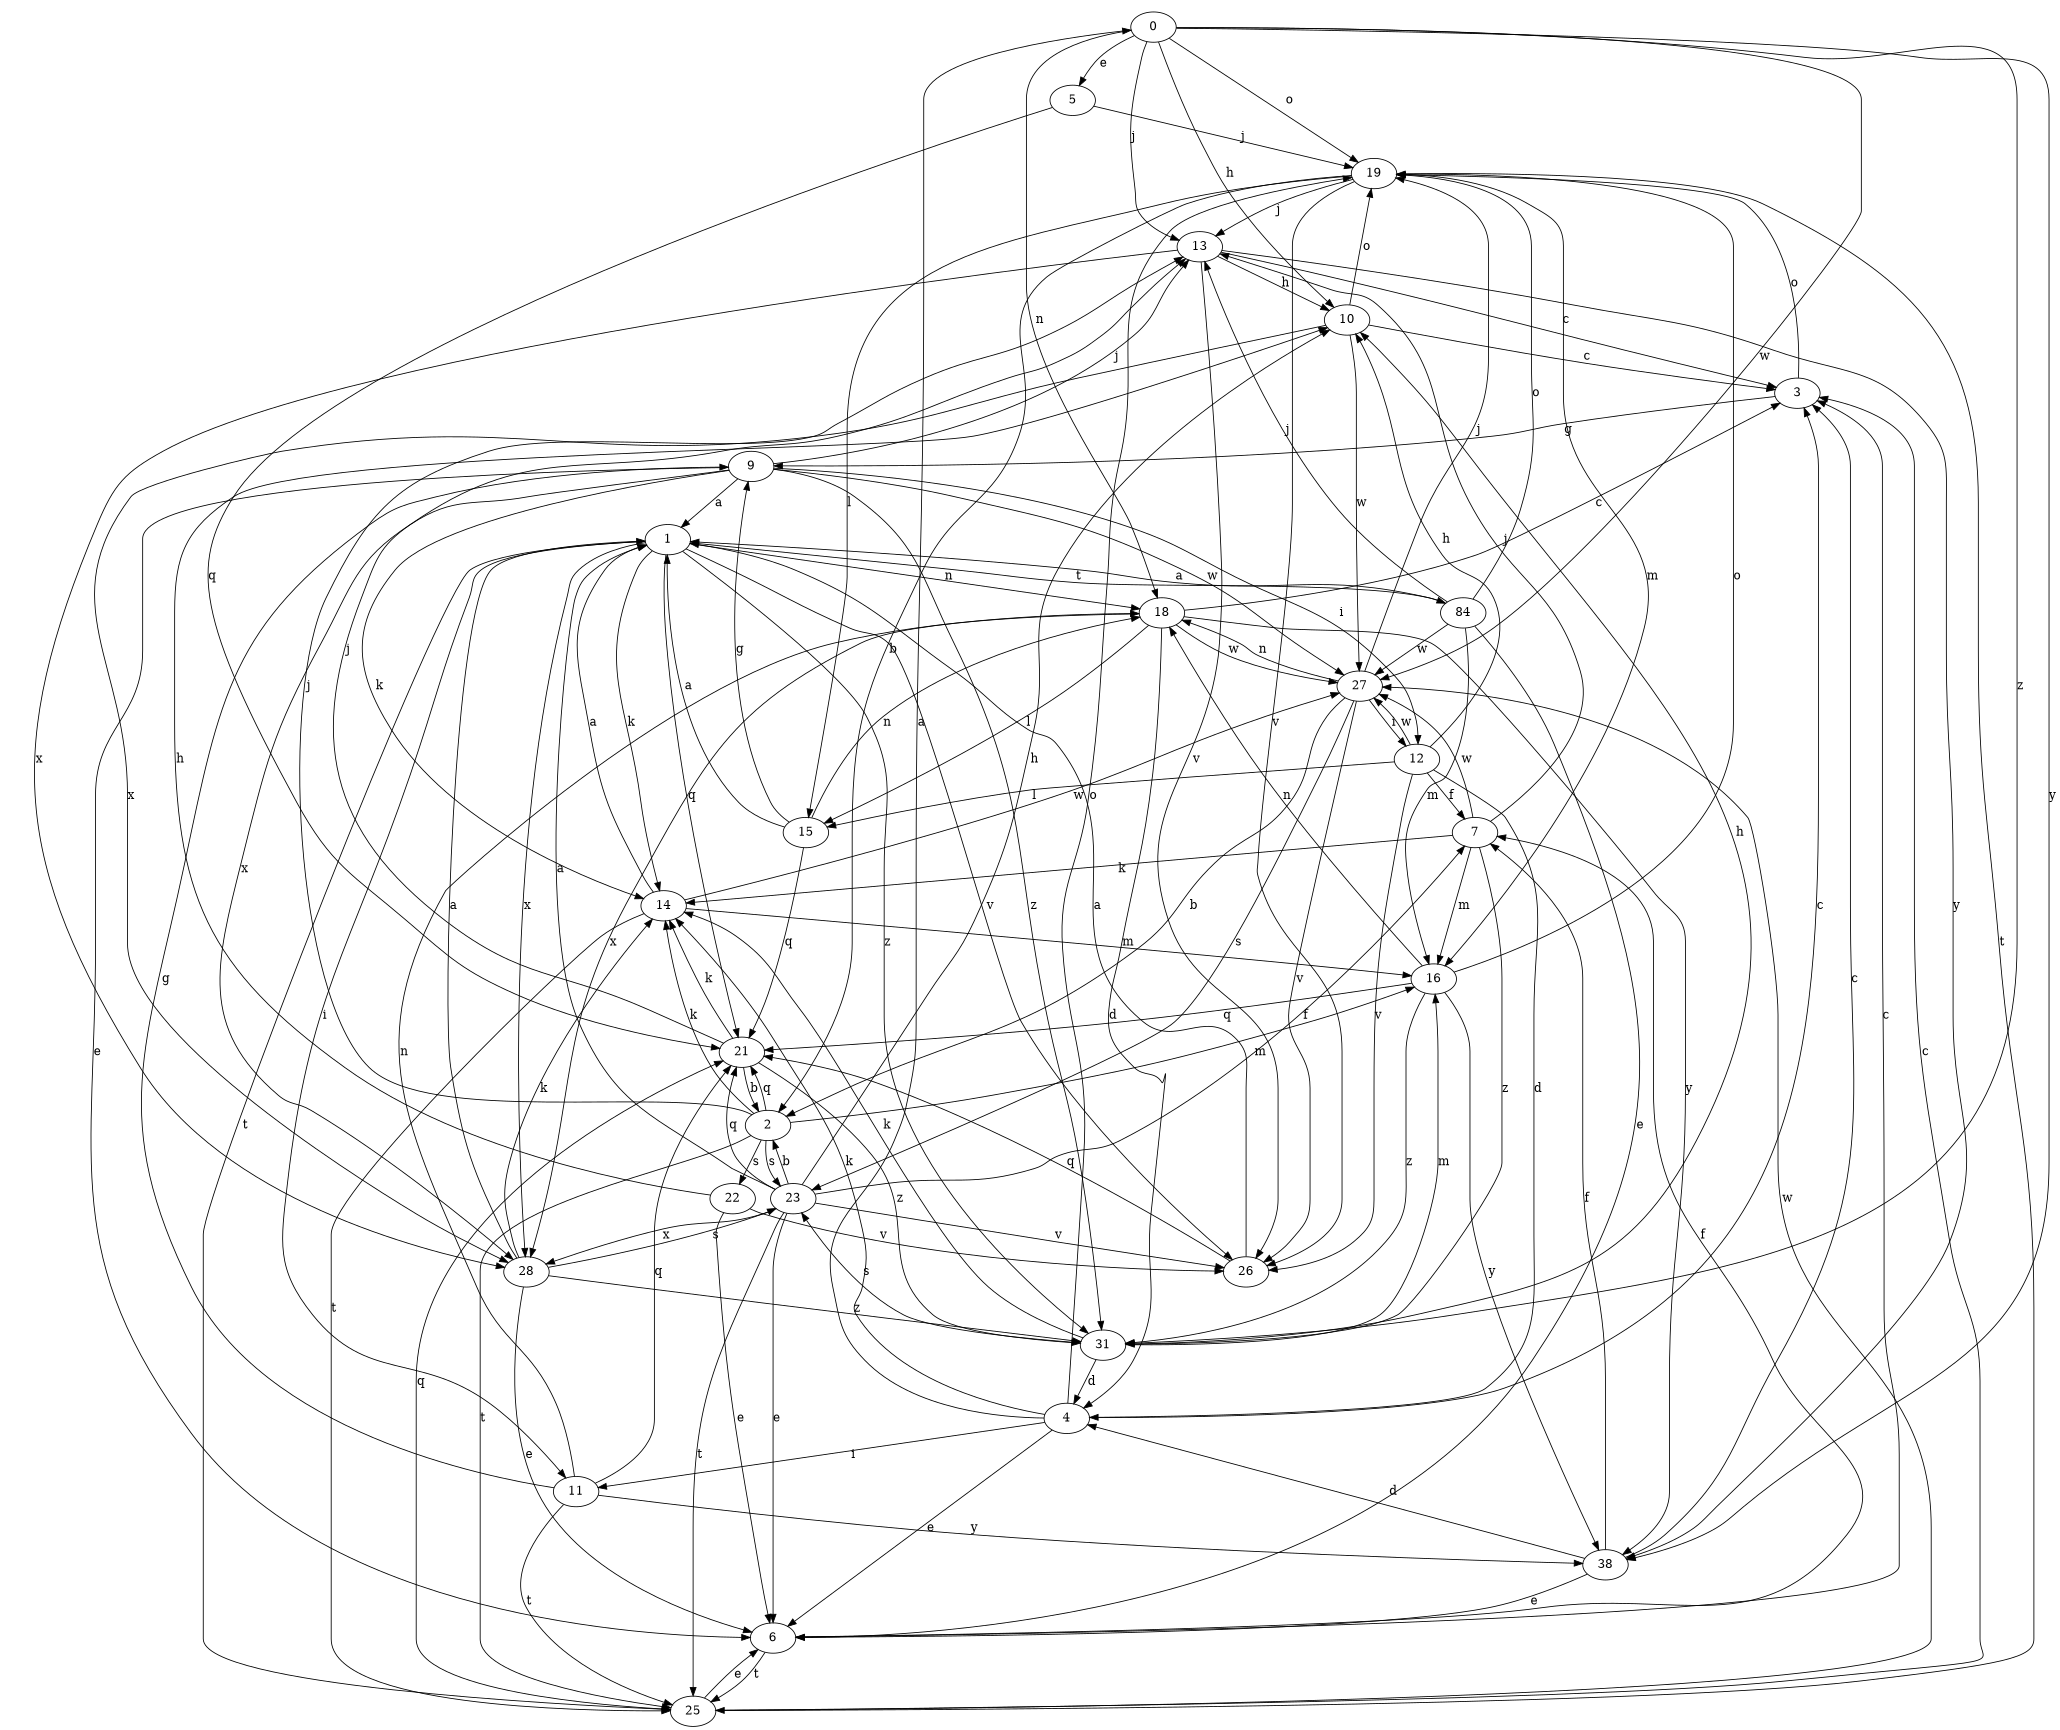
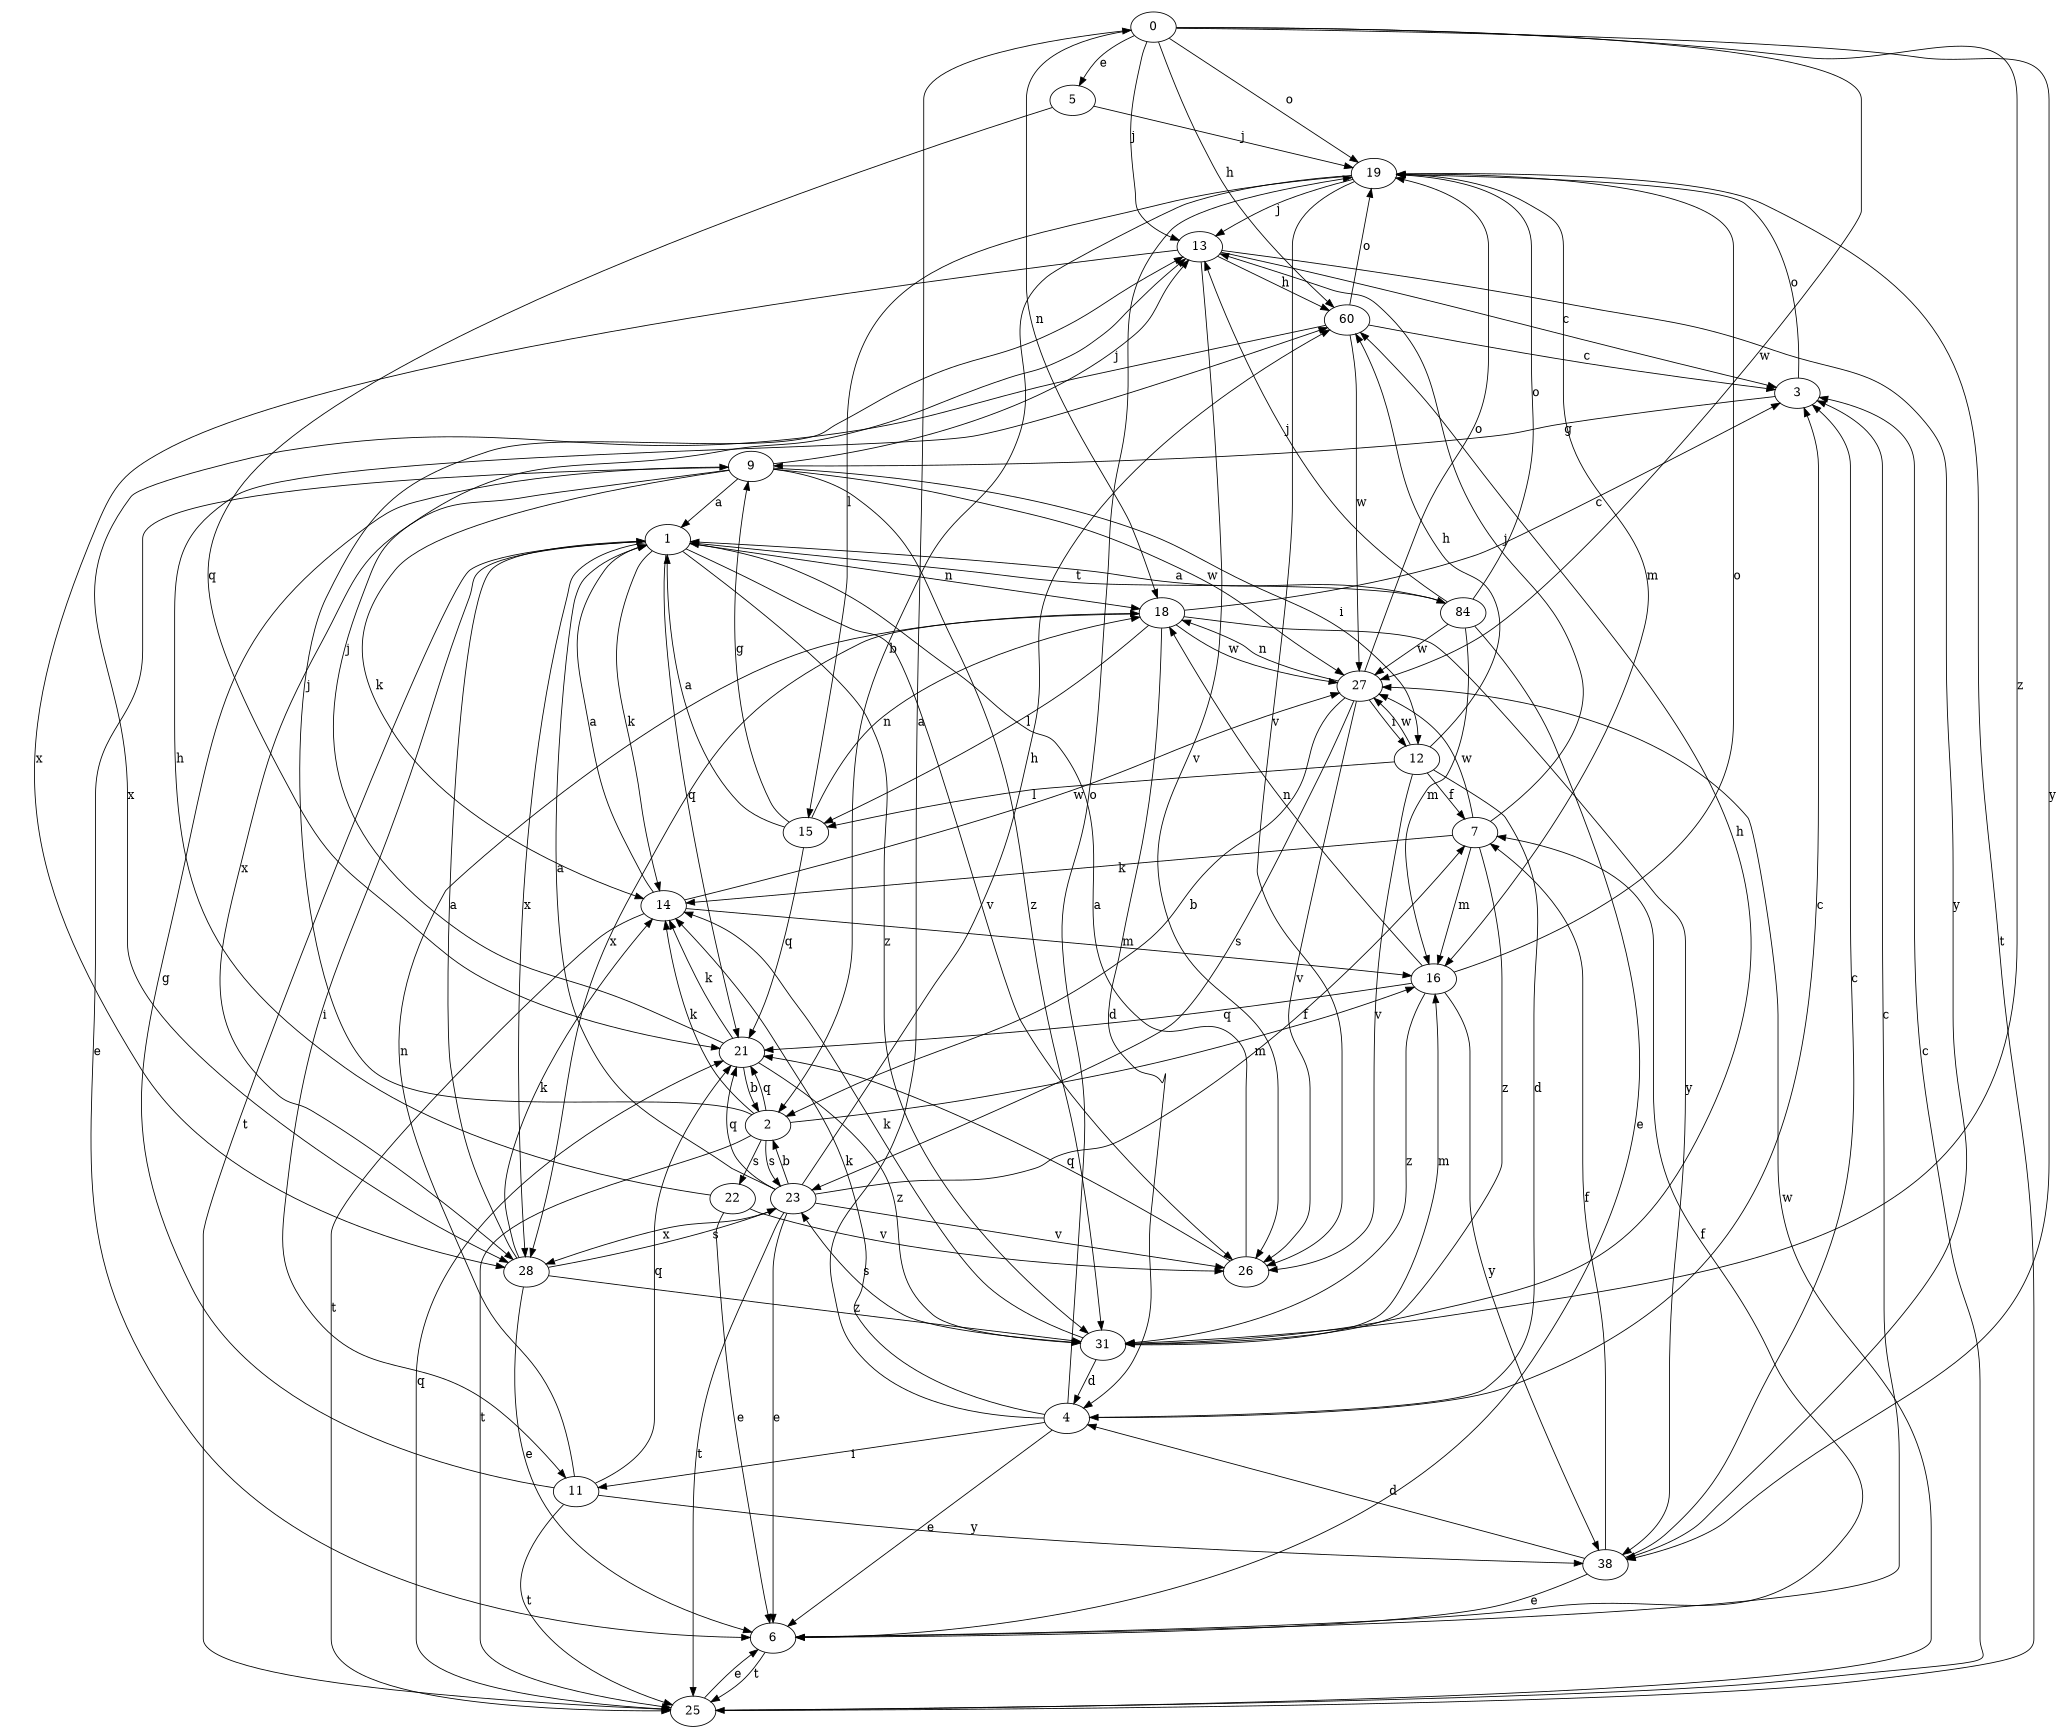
(1347, 320) -> (1347, 320)
(1479, 430) -> (1479, 430)
